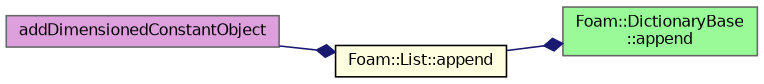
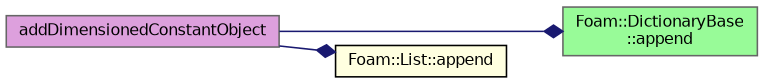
(526, 48) -> (412, 31)
